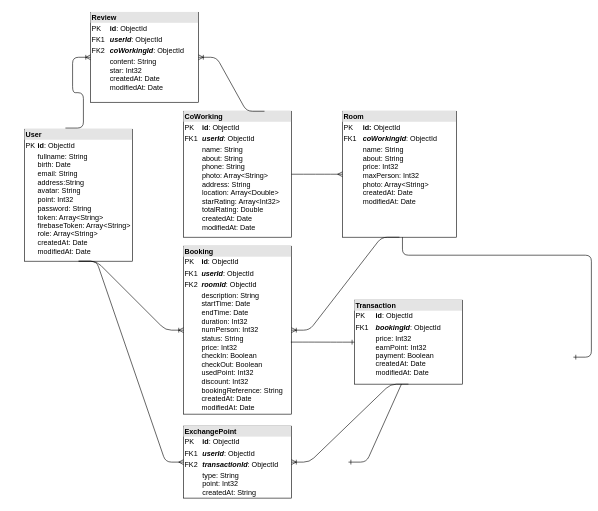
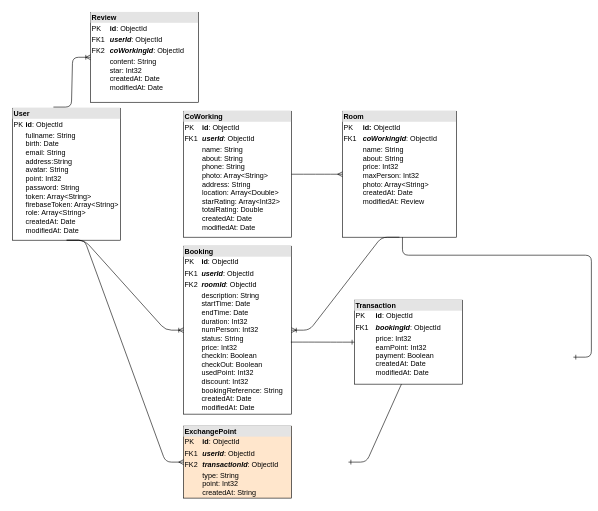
(228, 79) -> none
(388, 155) -> (388, 155)
(78, 195) -> (66, 174)
(314, 457) -> none
(237, 462) -> (237, 462)
